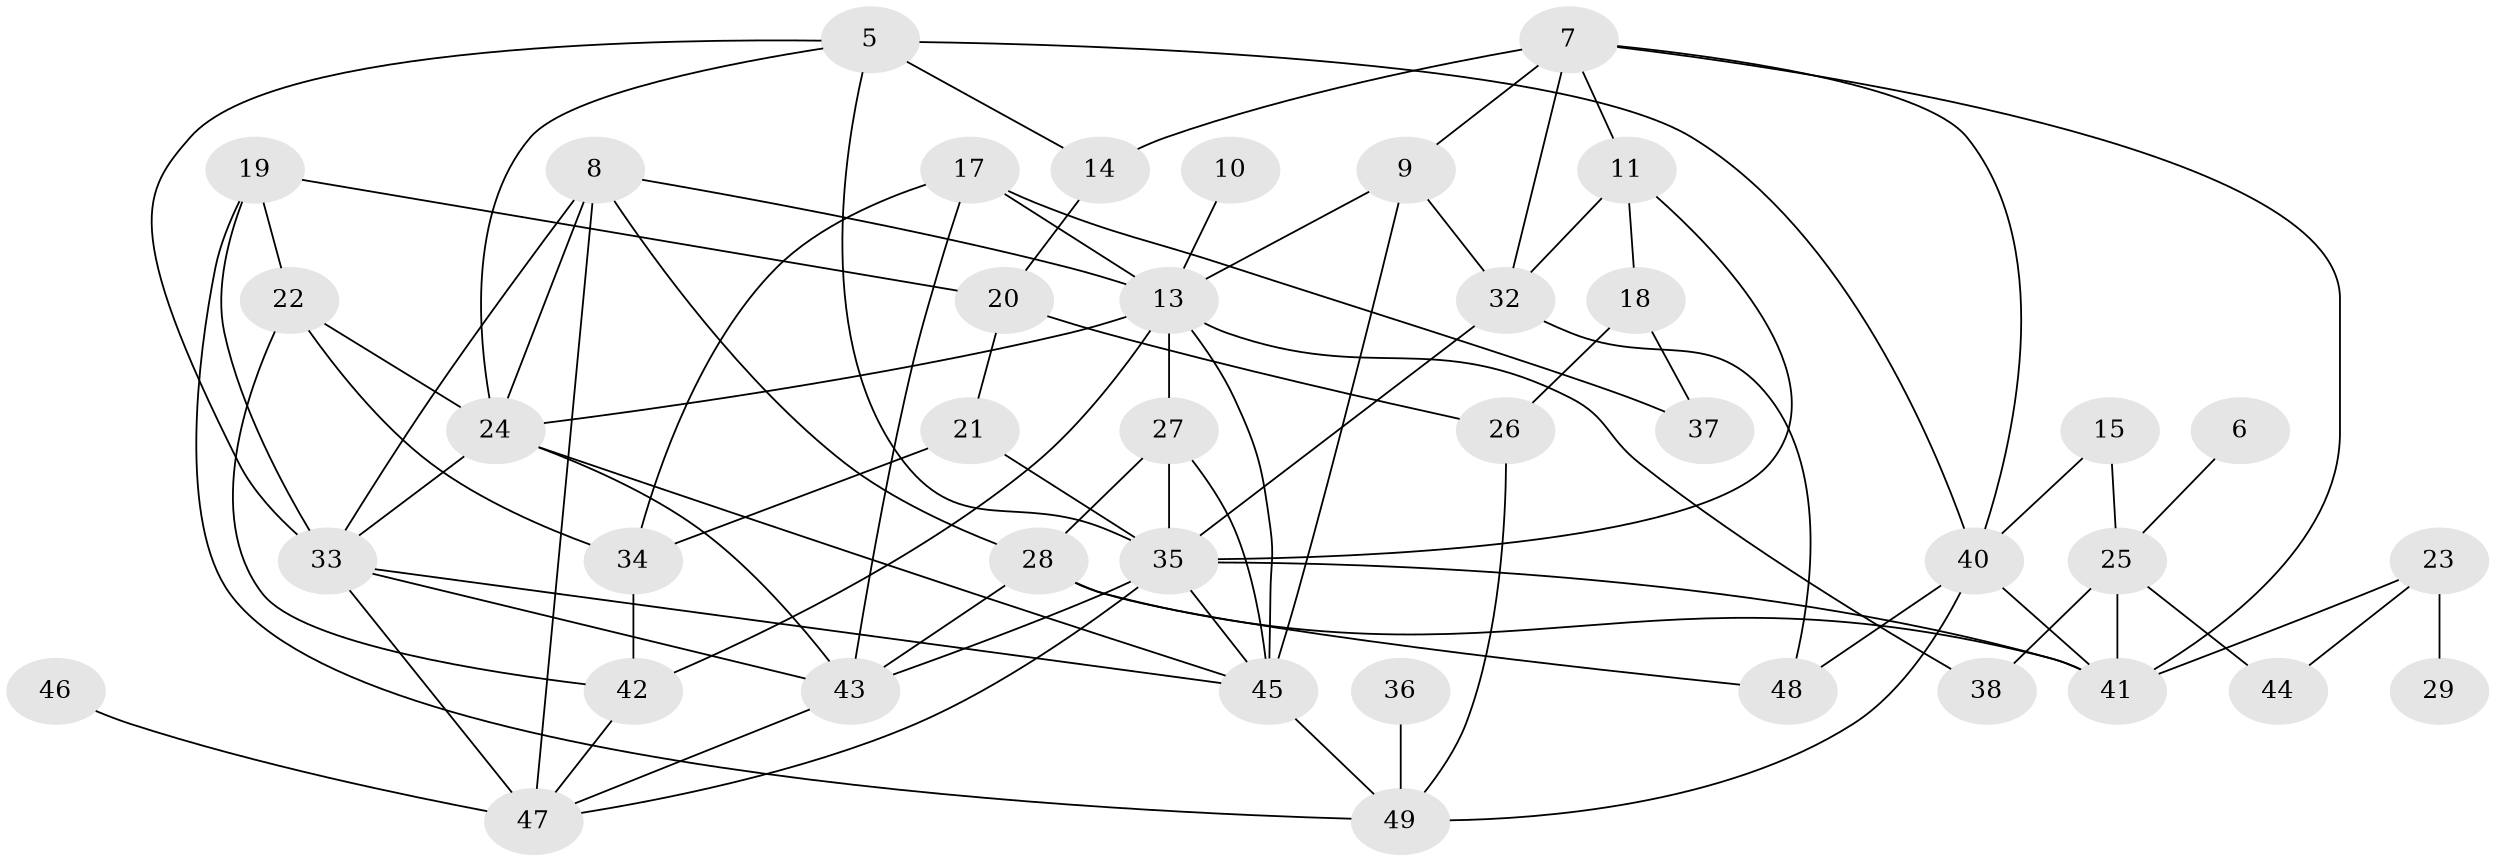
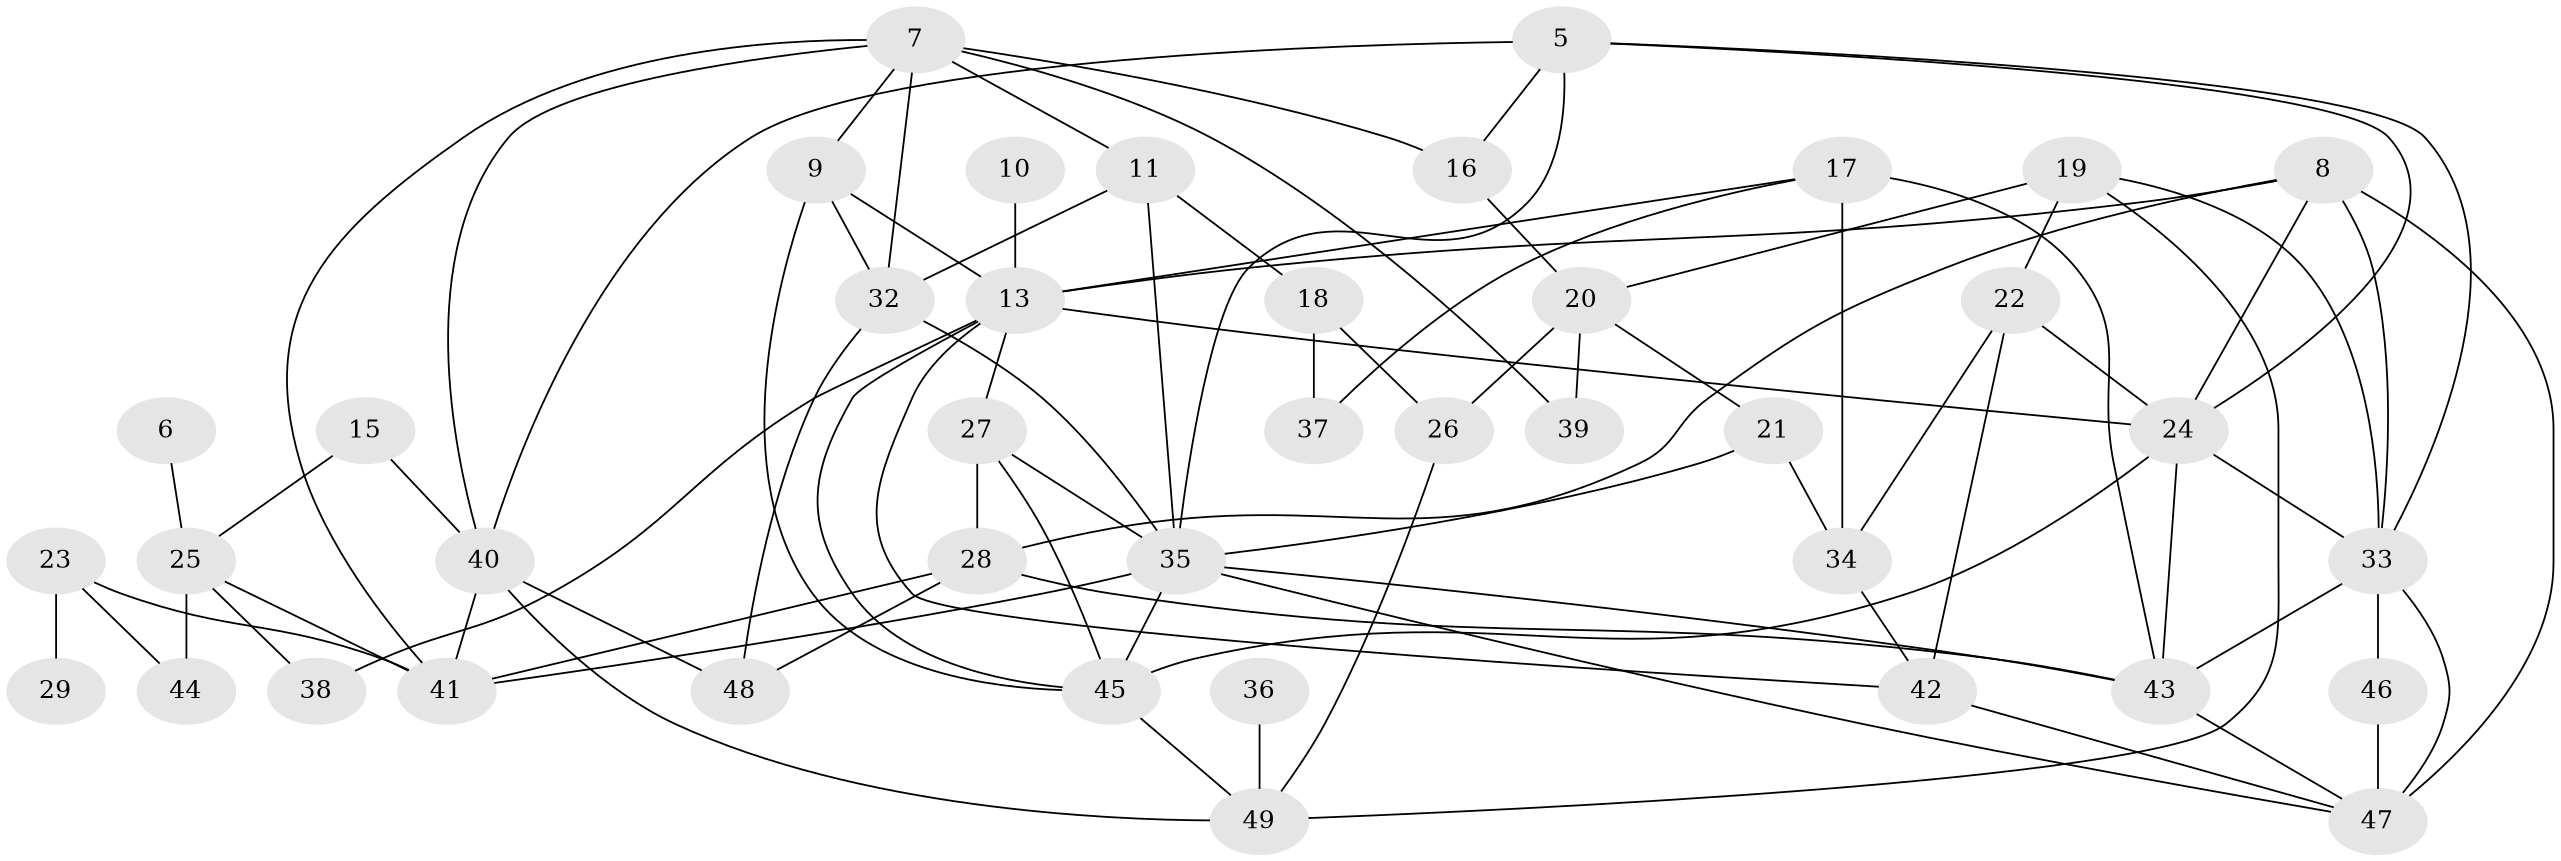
(1100, 170) -> (1462, 170)
none -> (1574, 431)
(819, 629) -> (2378, 626)
